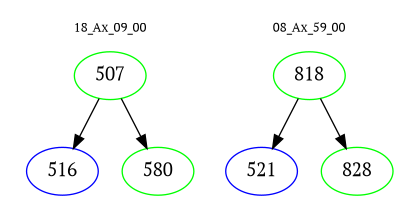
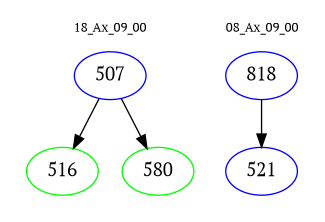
(309, 29) -> (262, 29)
(110, 76) -> (110, 76)
(309, 76) -> (262, 76)
(62, 171) -> (62, 171)
(357, 171) -> none
